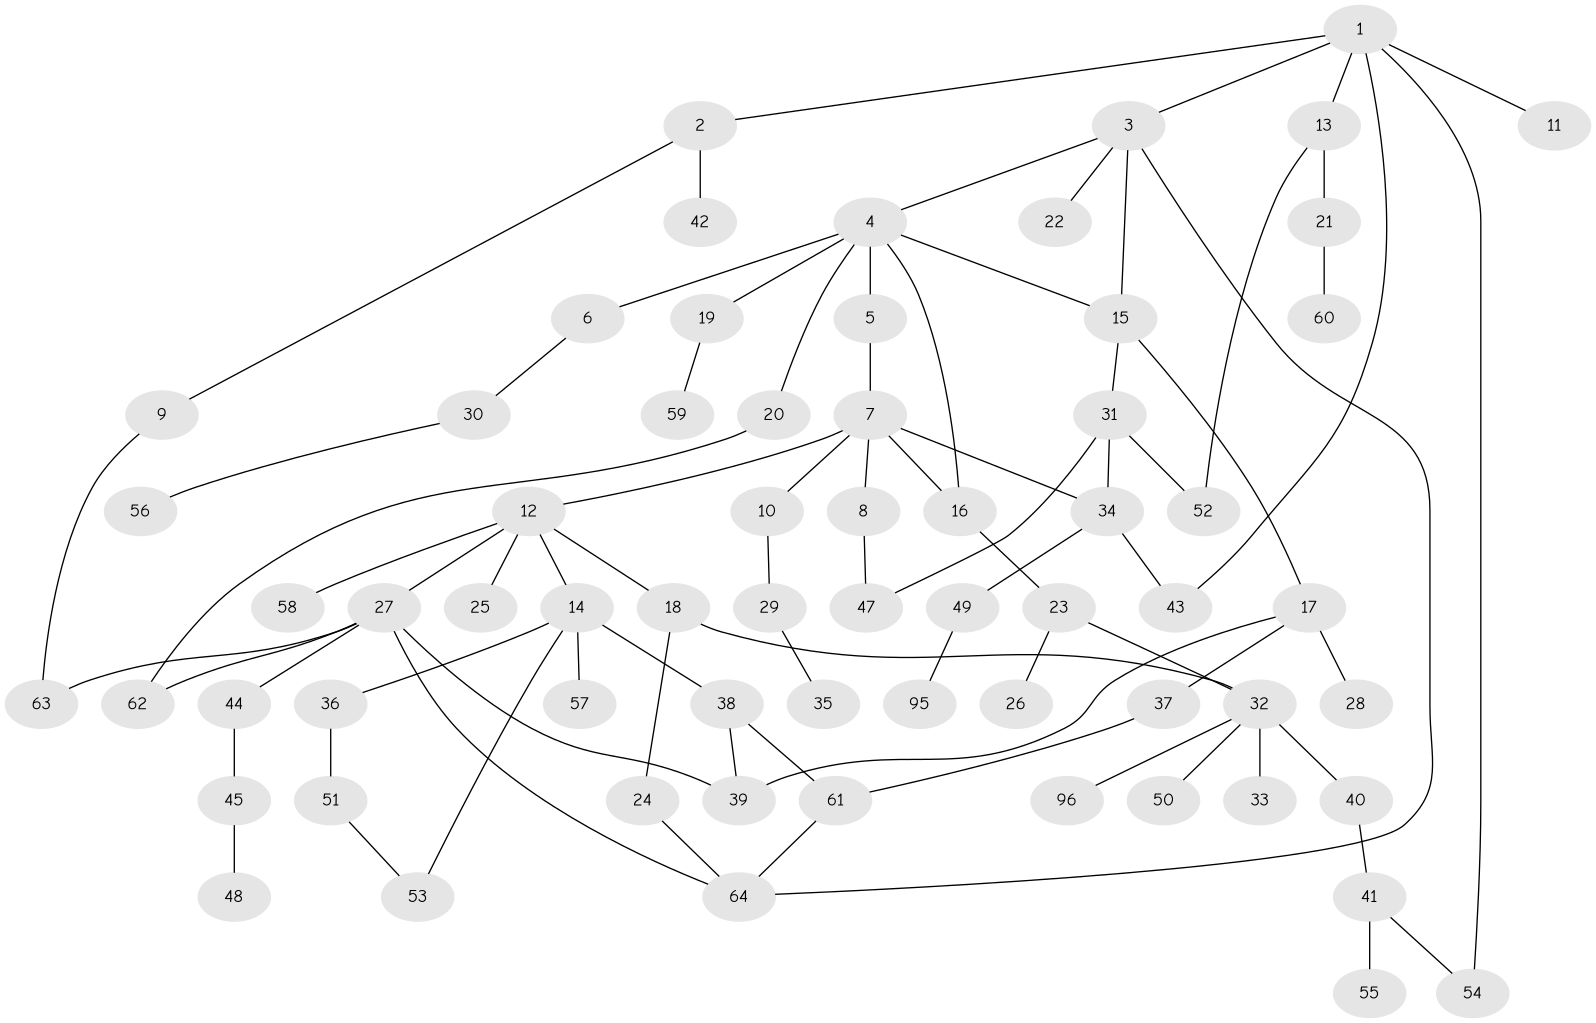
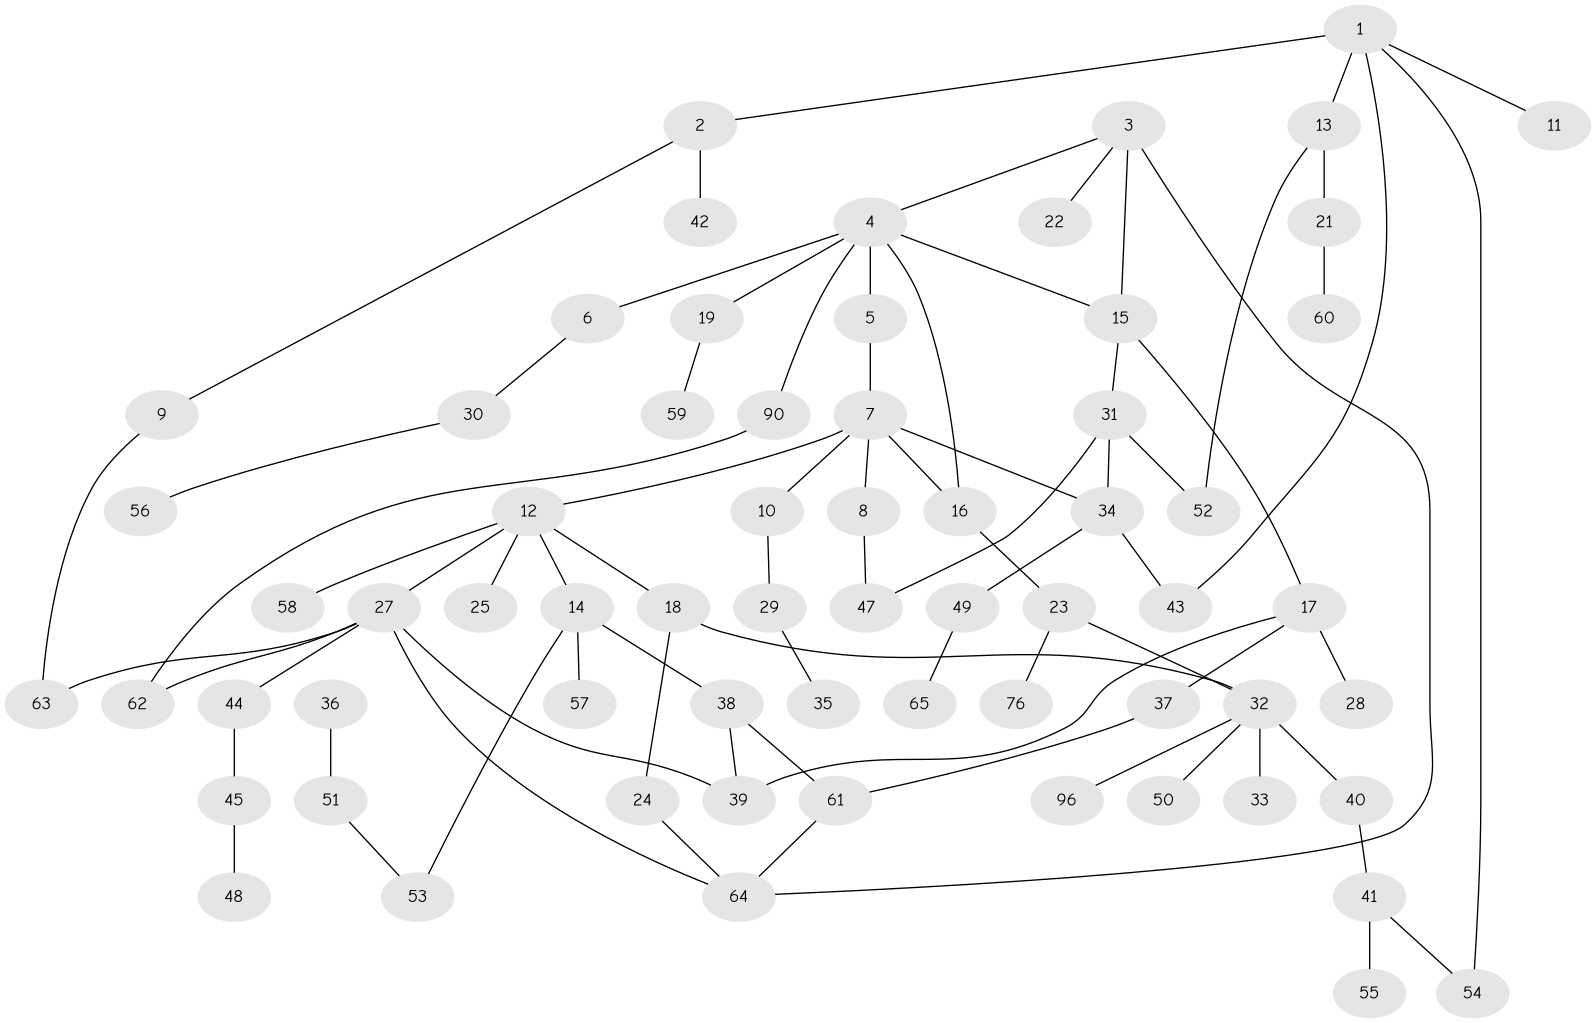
(1244, 78) -> none
(774, 415) -> (774, 415)
(456, 660) -> none
(920, 704) -> (920, 704)
(1016, 704) -> (1016, 704)
